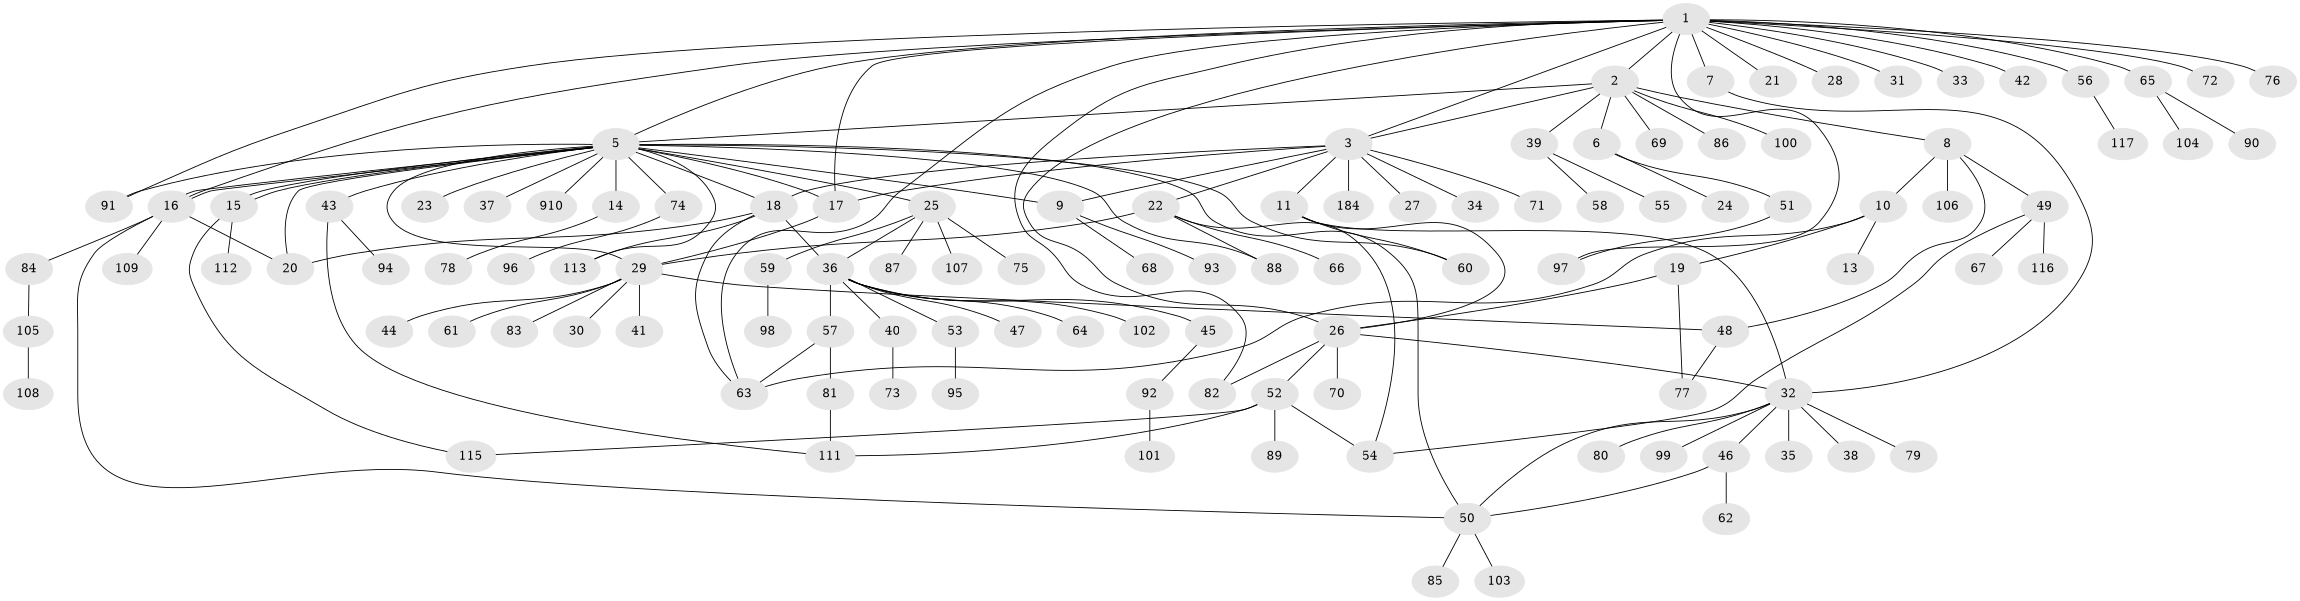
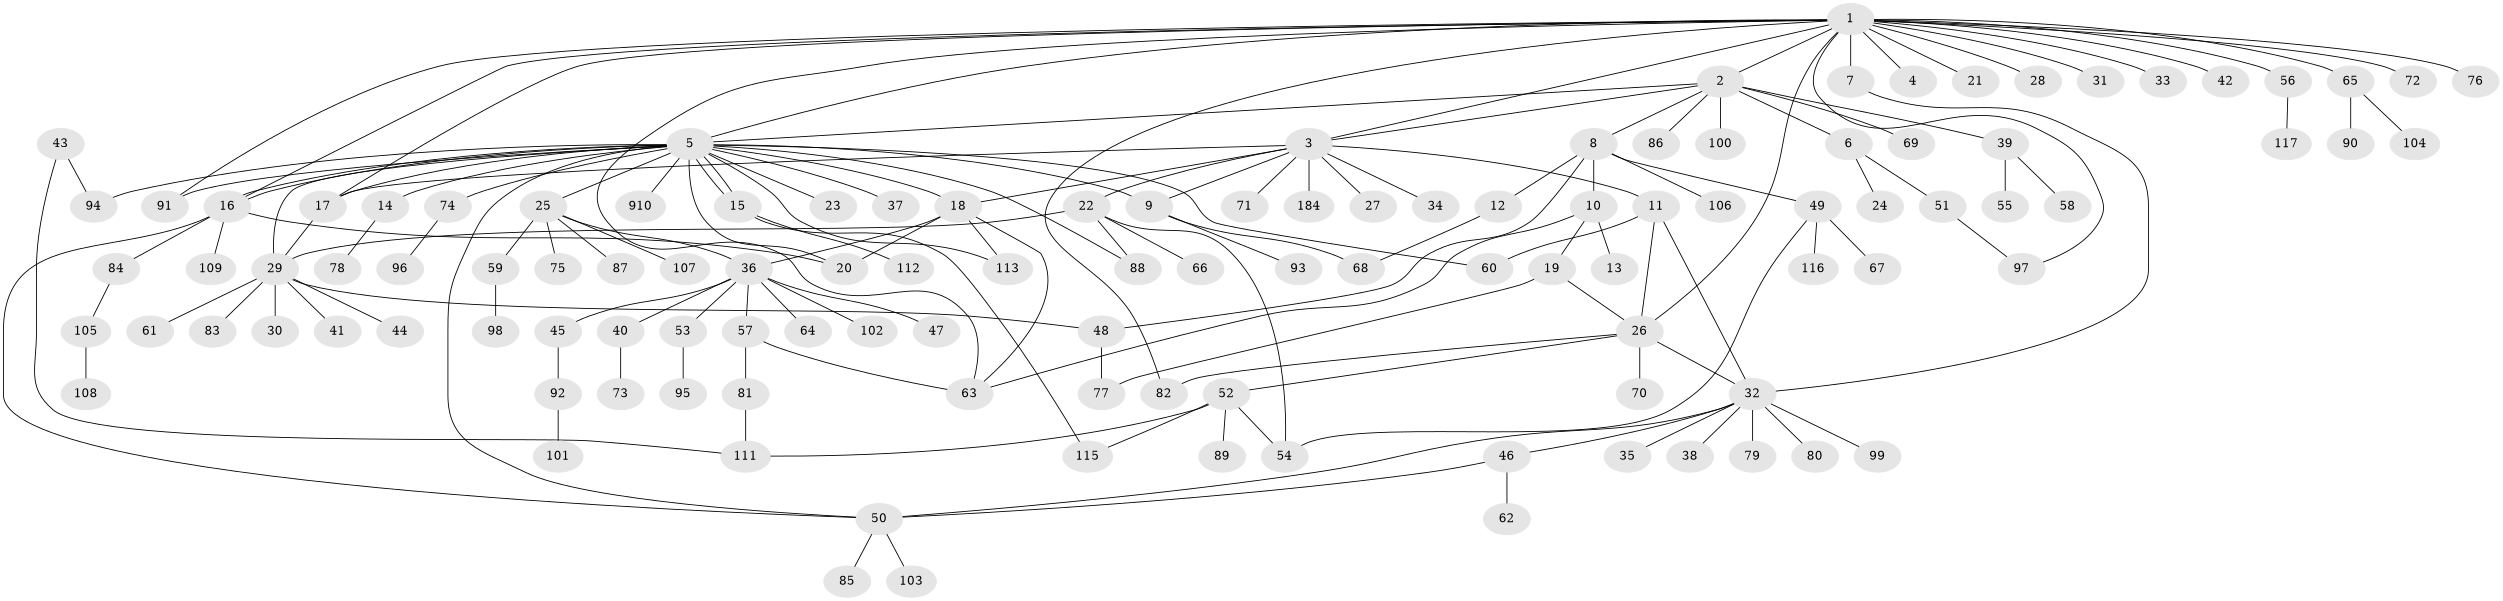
none -> (1913, 82)
(469, 167) -> (388, 155)
none -> (1498, 207)
